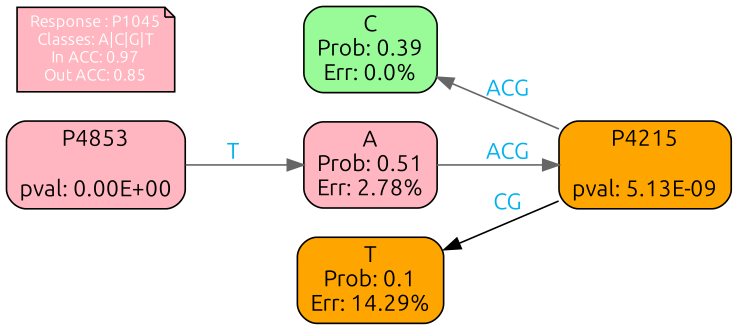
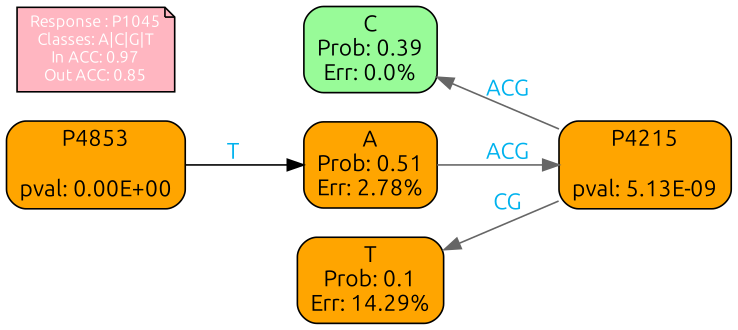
(96, 165) -> (96, 165)
(236, 165) -> (236, 165)
(370, 165) -> (370, 165)
(509, 222) -> (509, 222)
